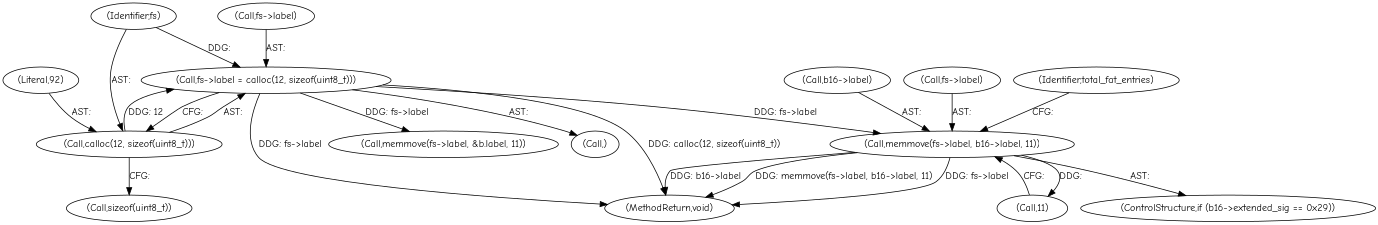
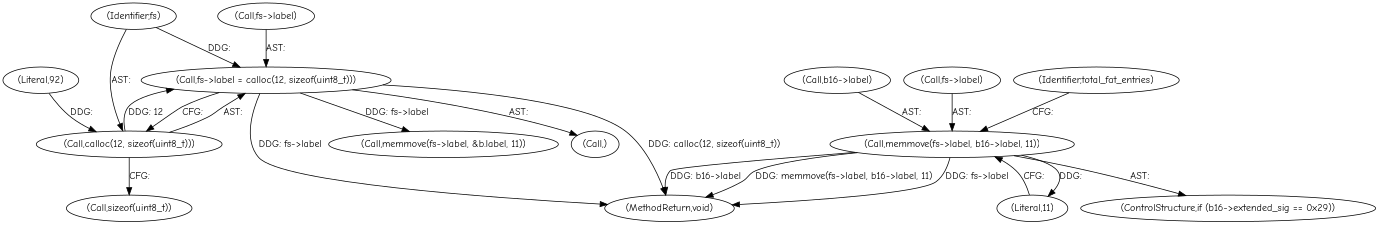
(625, 104) -> none
(83, 112) -> (83, 112)
(1032, 208) -> (1032, 208)
